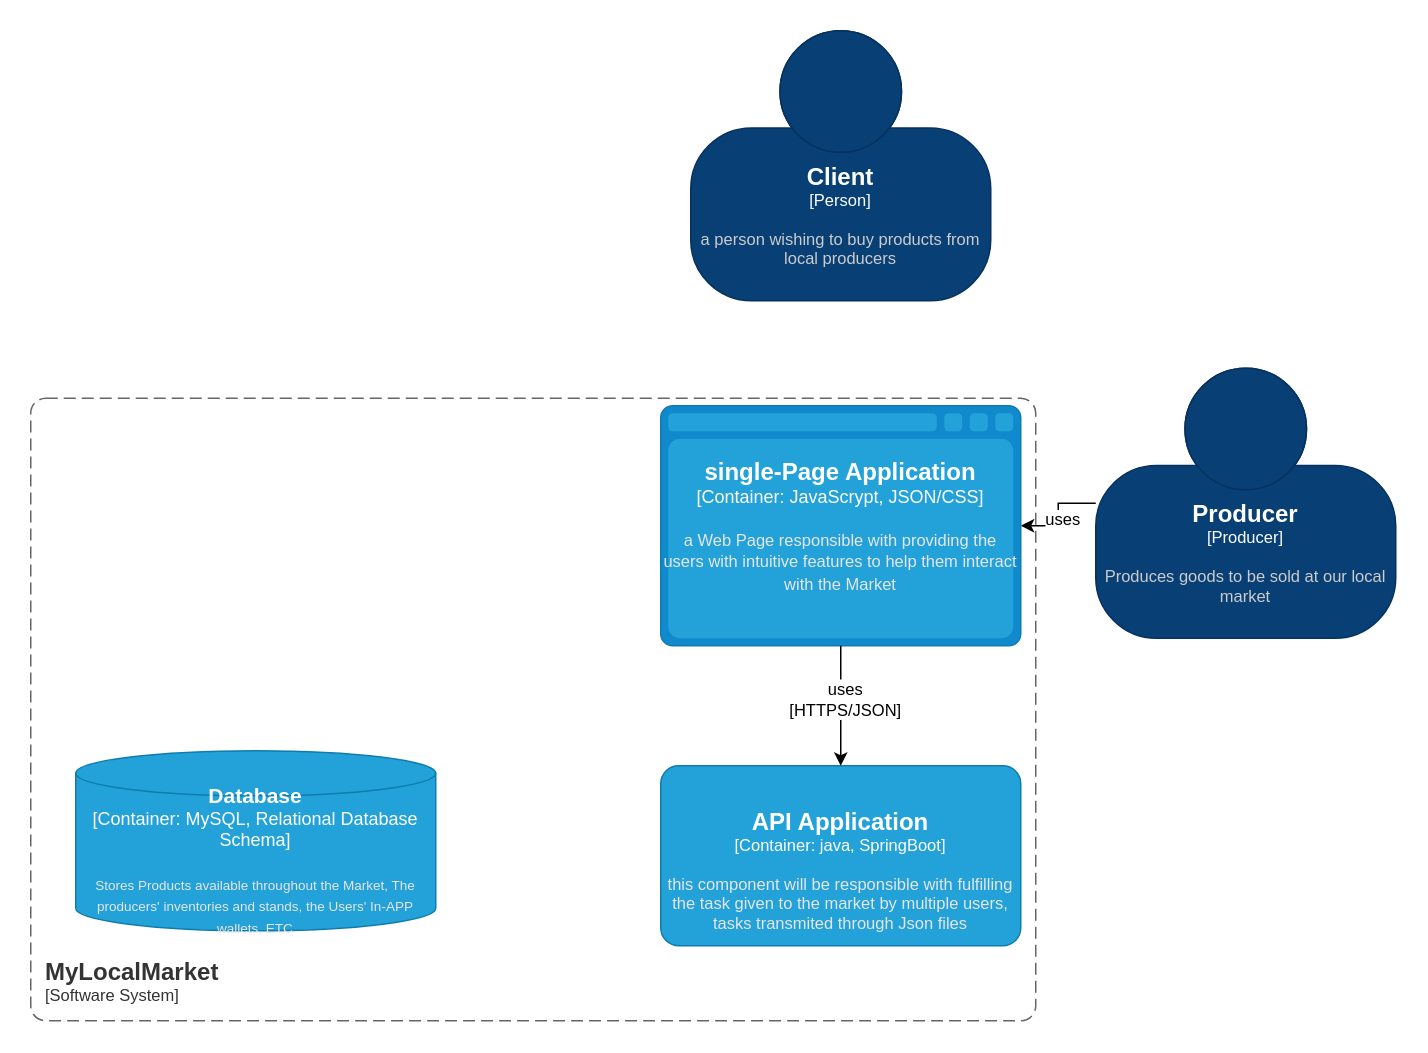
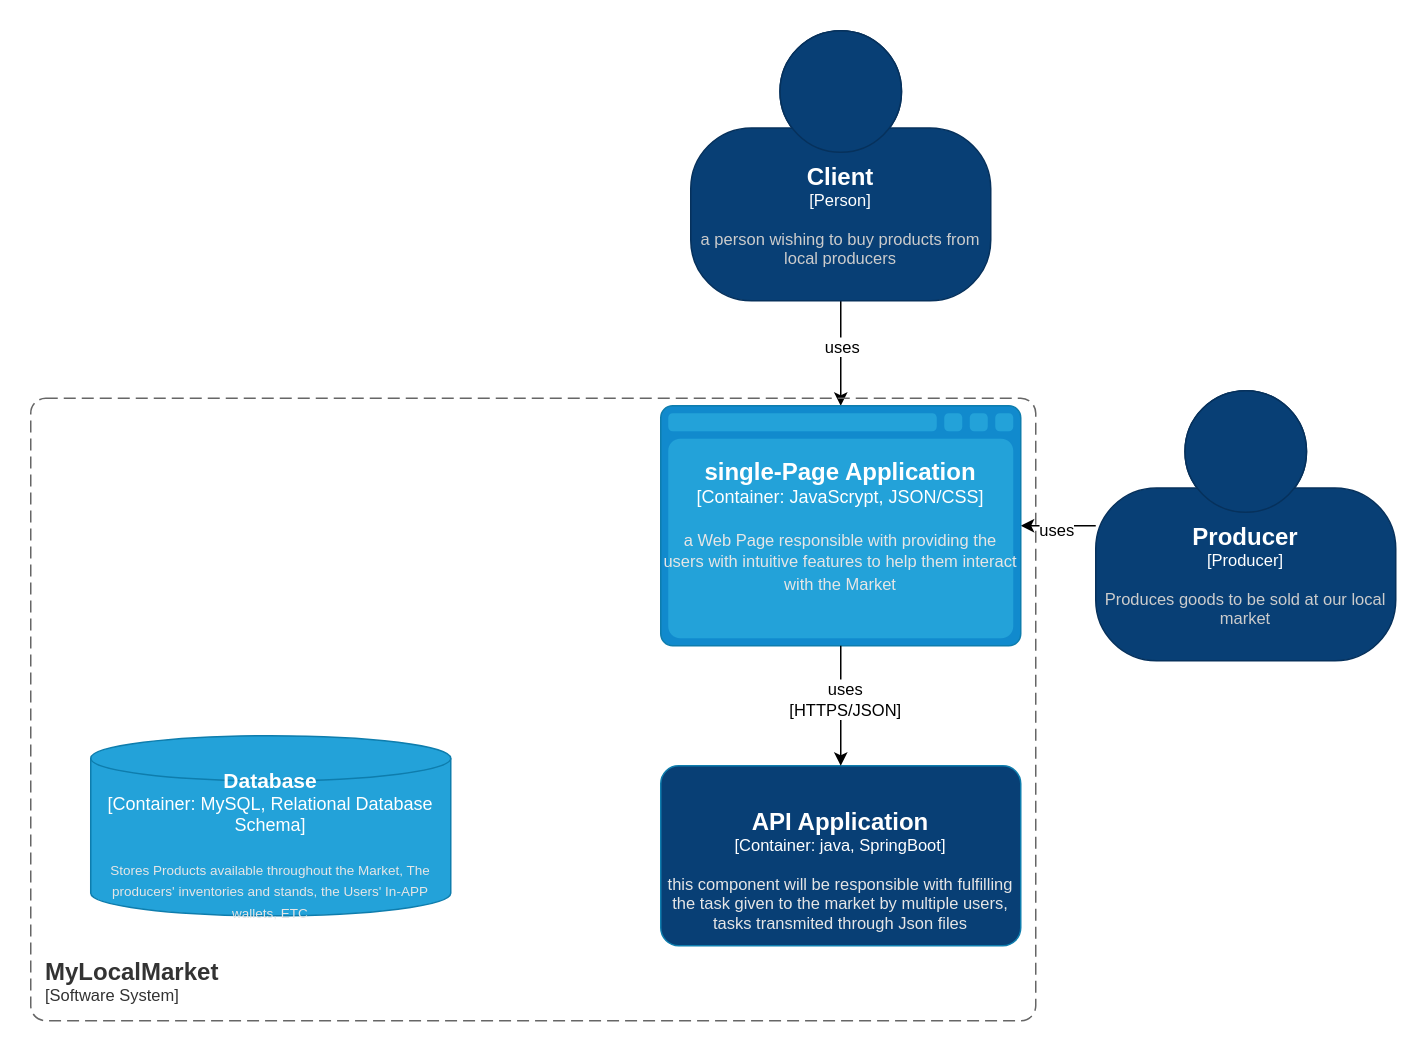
none -> (841, 348)
(1246, 503) -> (1246, 526)
(256, 841) -> (271, 826)
(841, 856) -> (841, 856)
